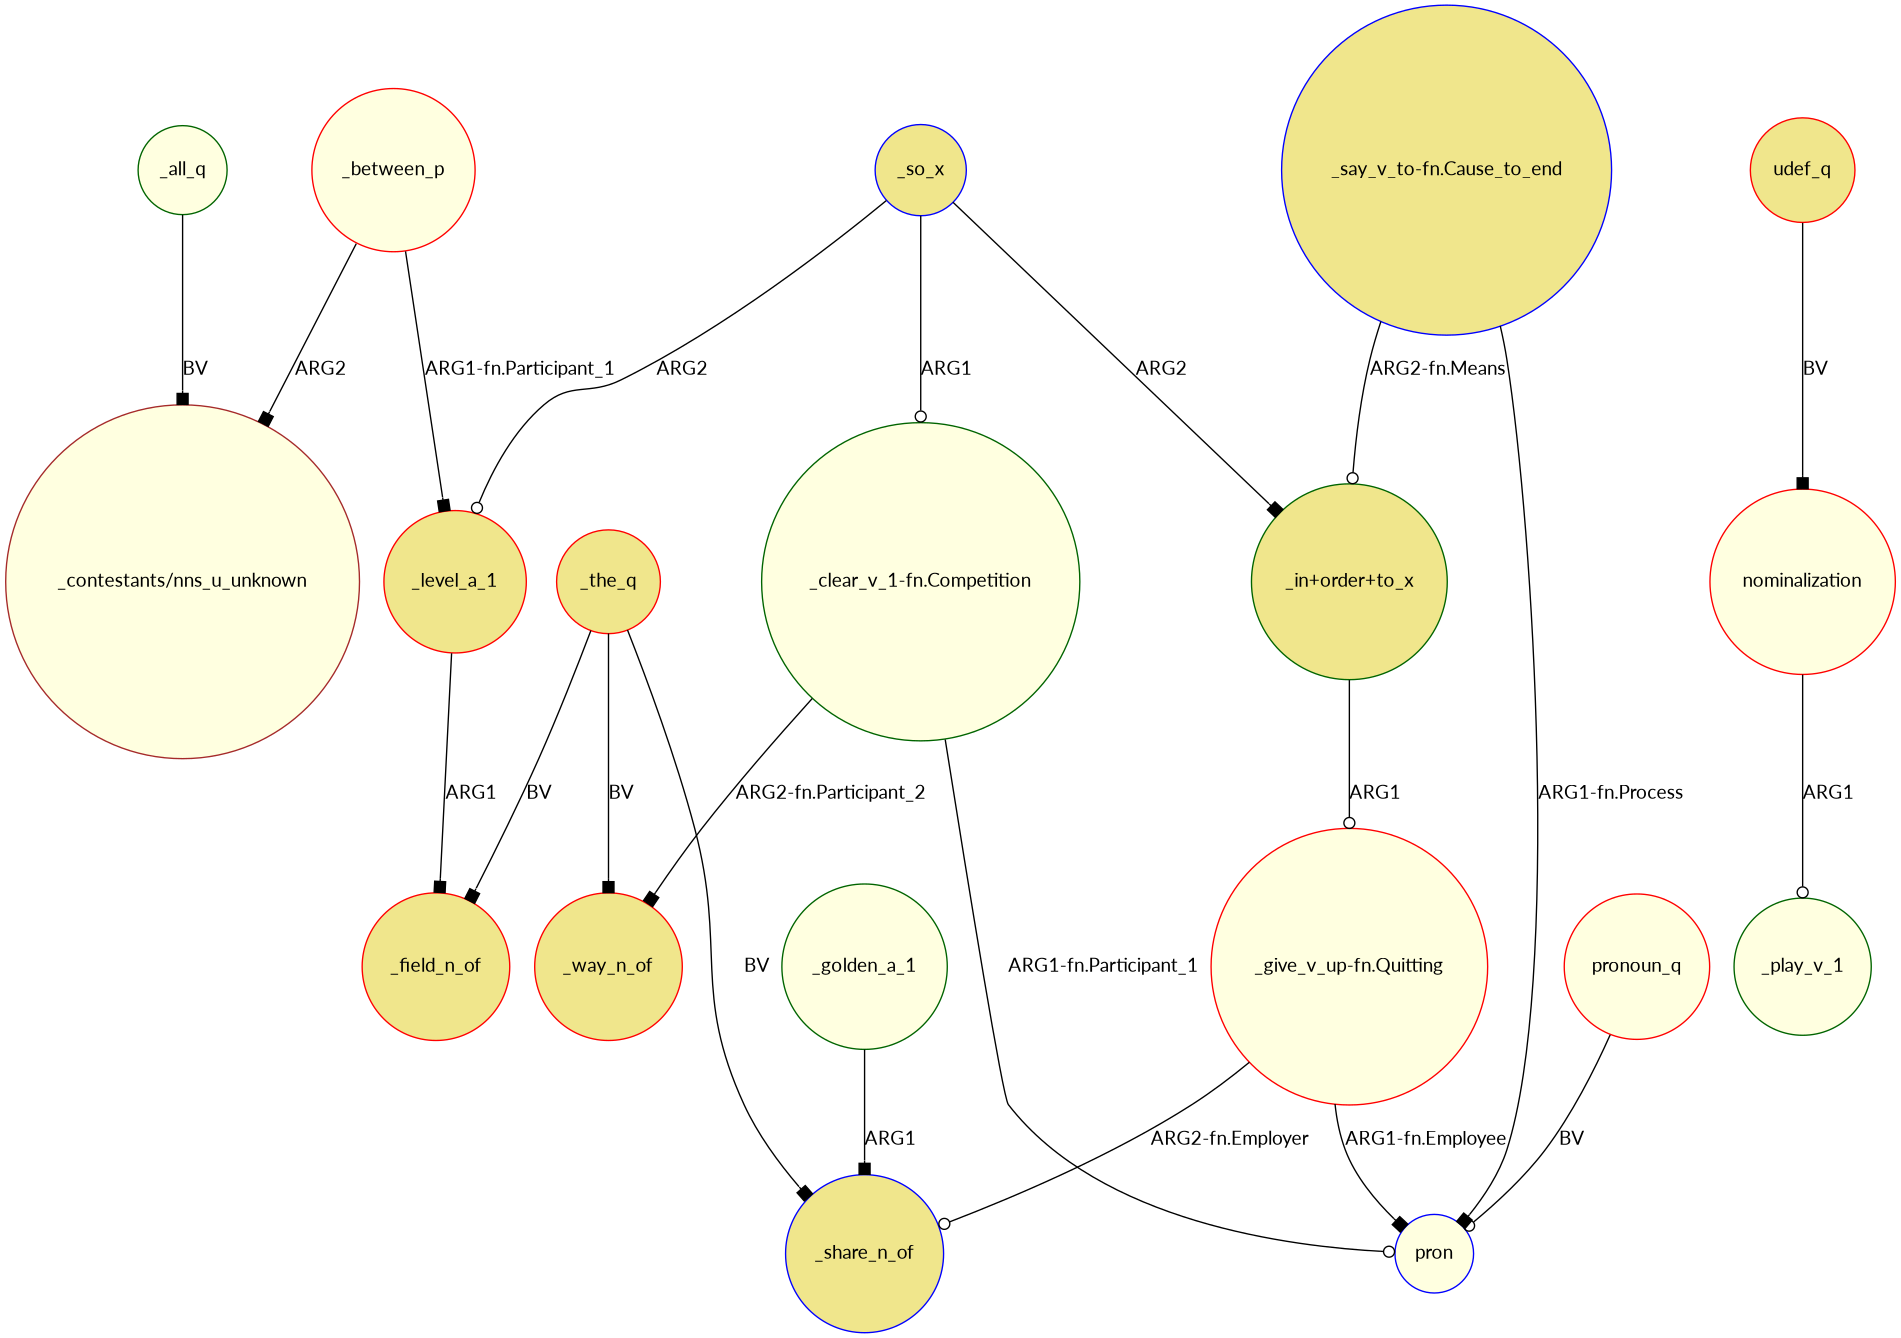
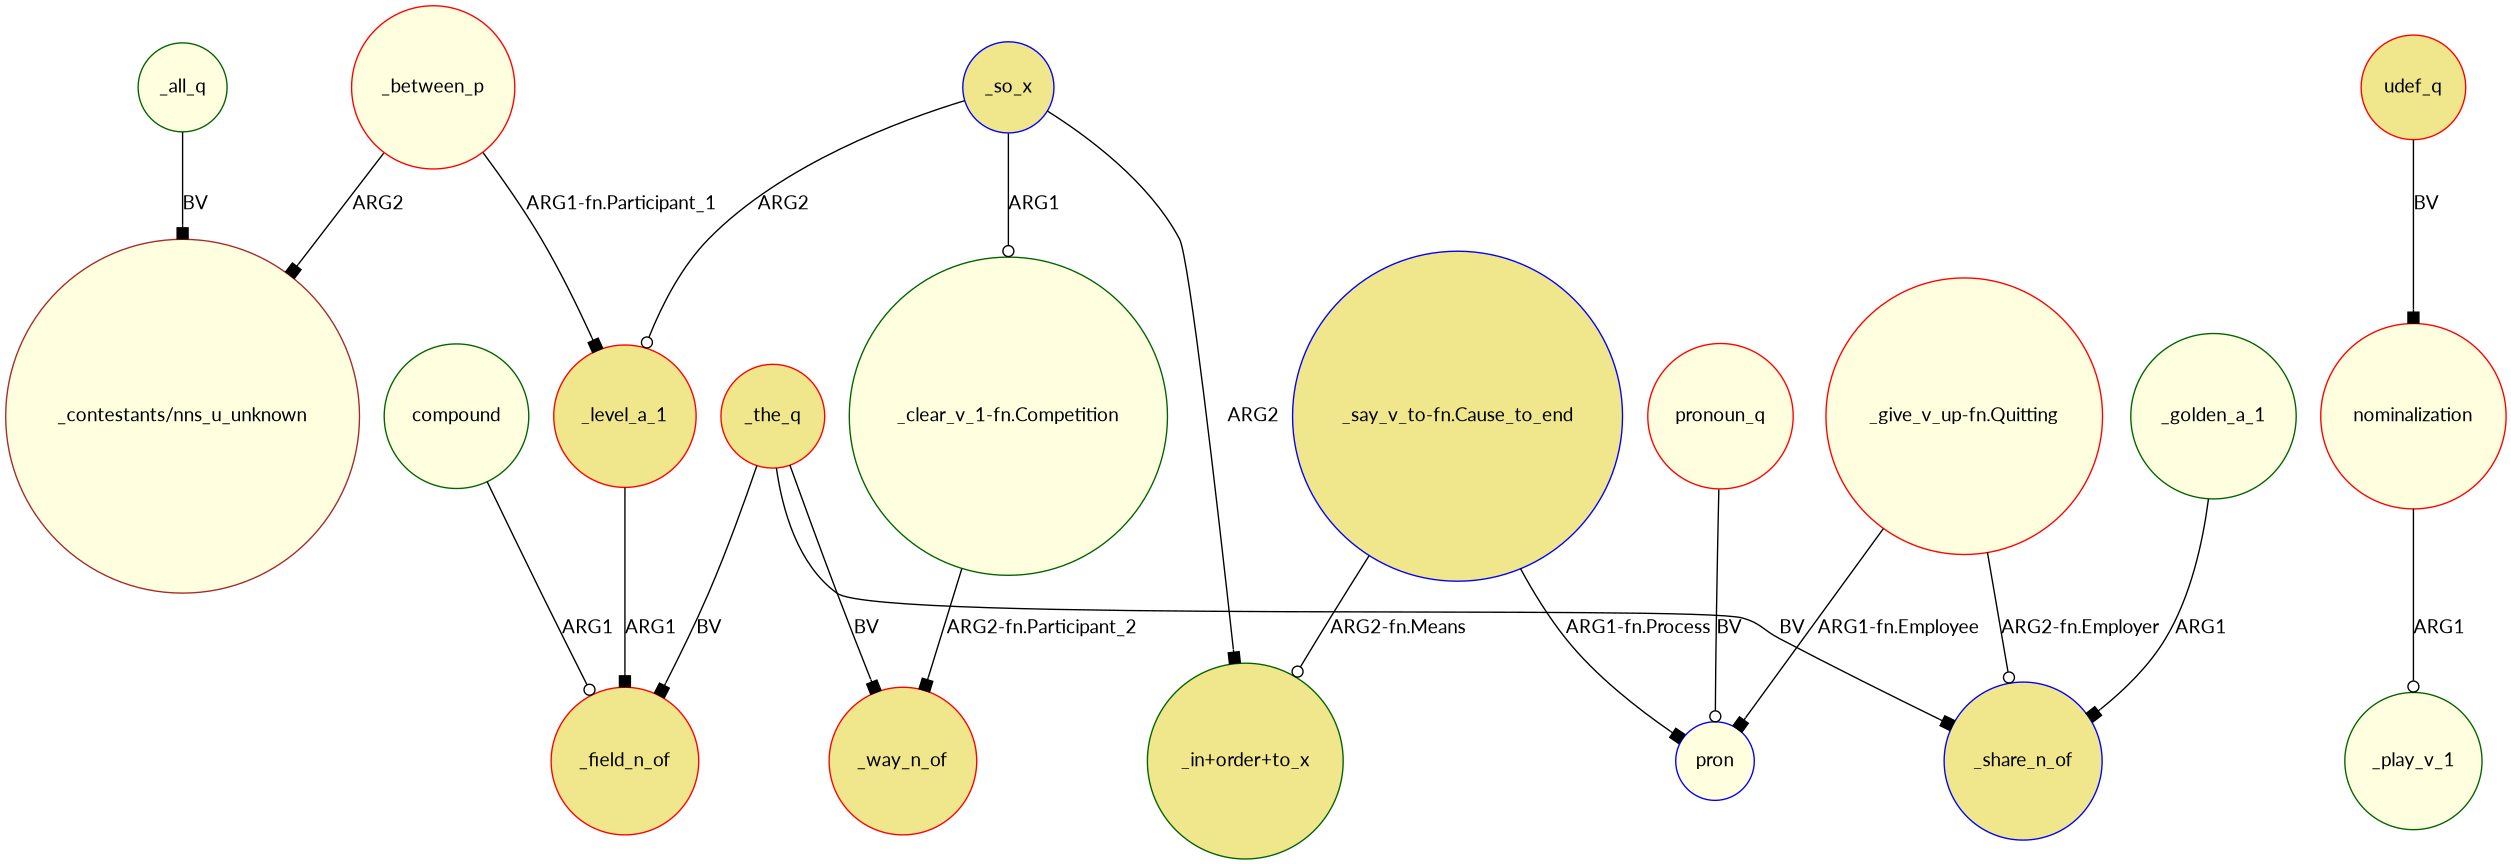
none -> (456, 416)
(1349, 749) -> none
(1023, 1120) -> none
